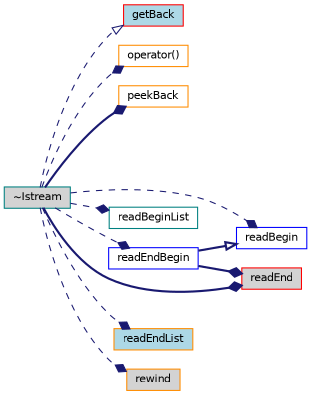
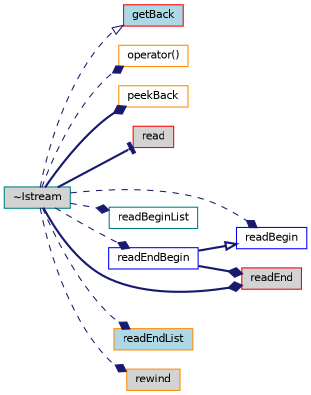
none -> (153, 137)
